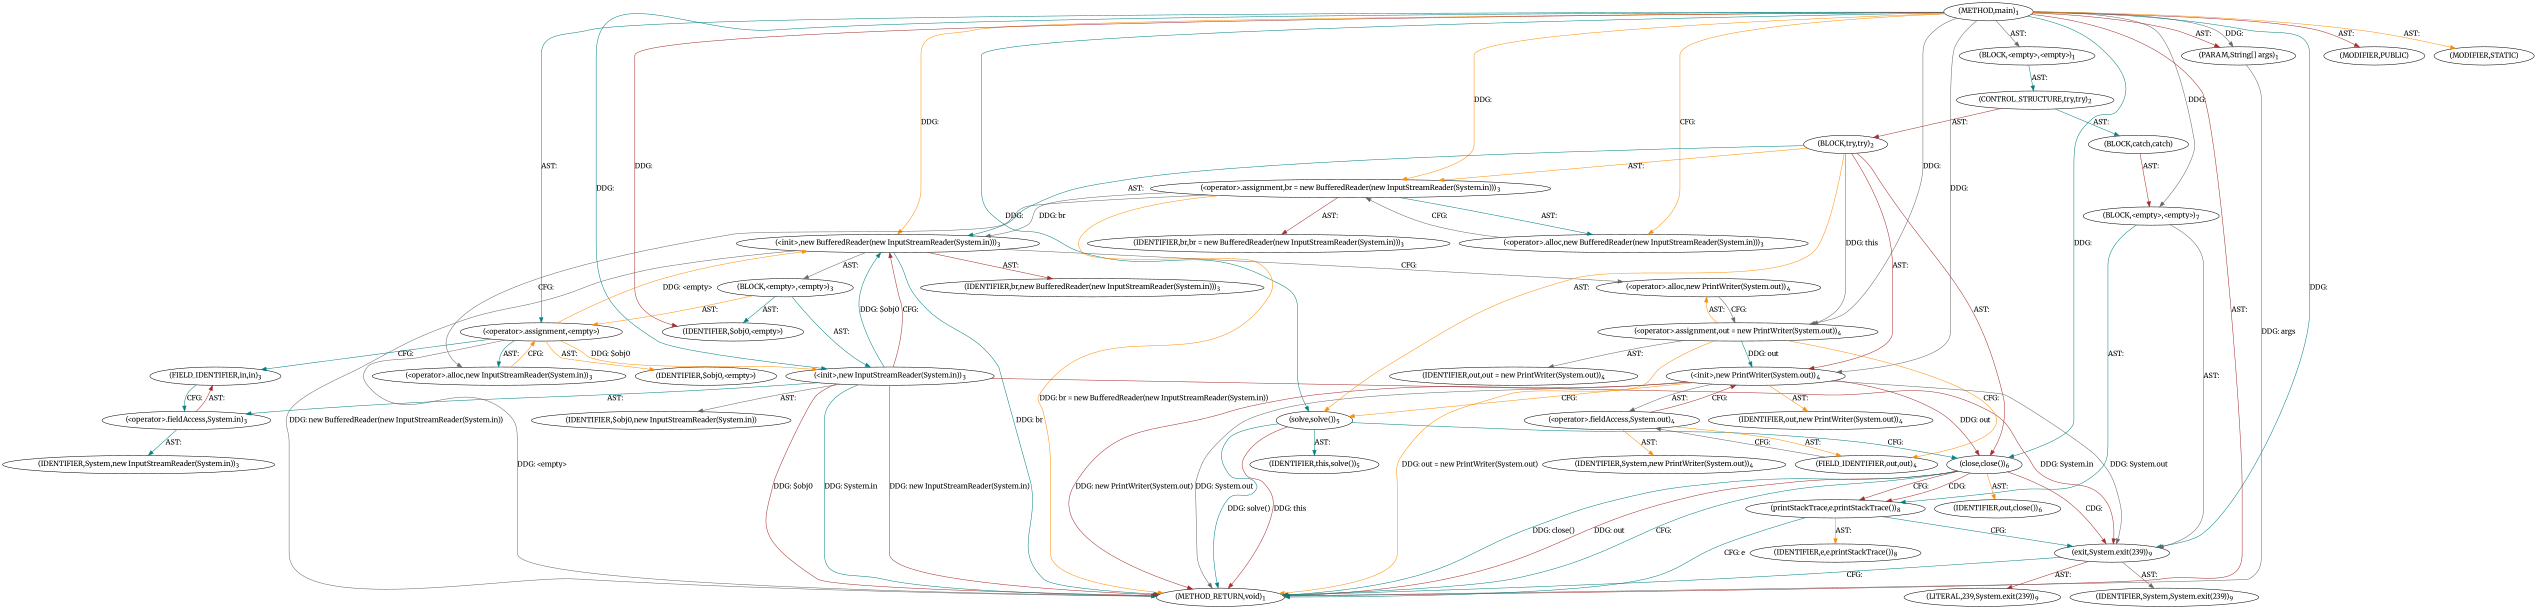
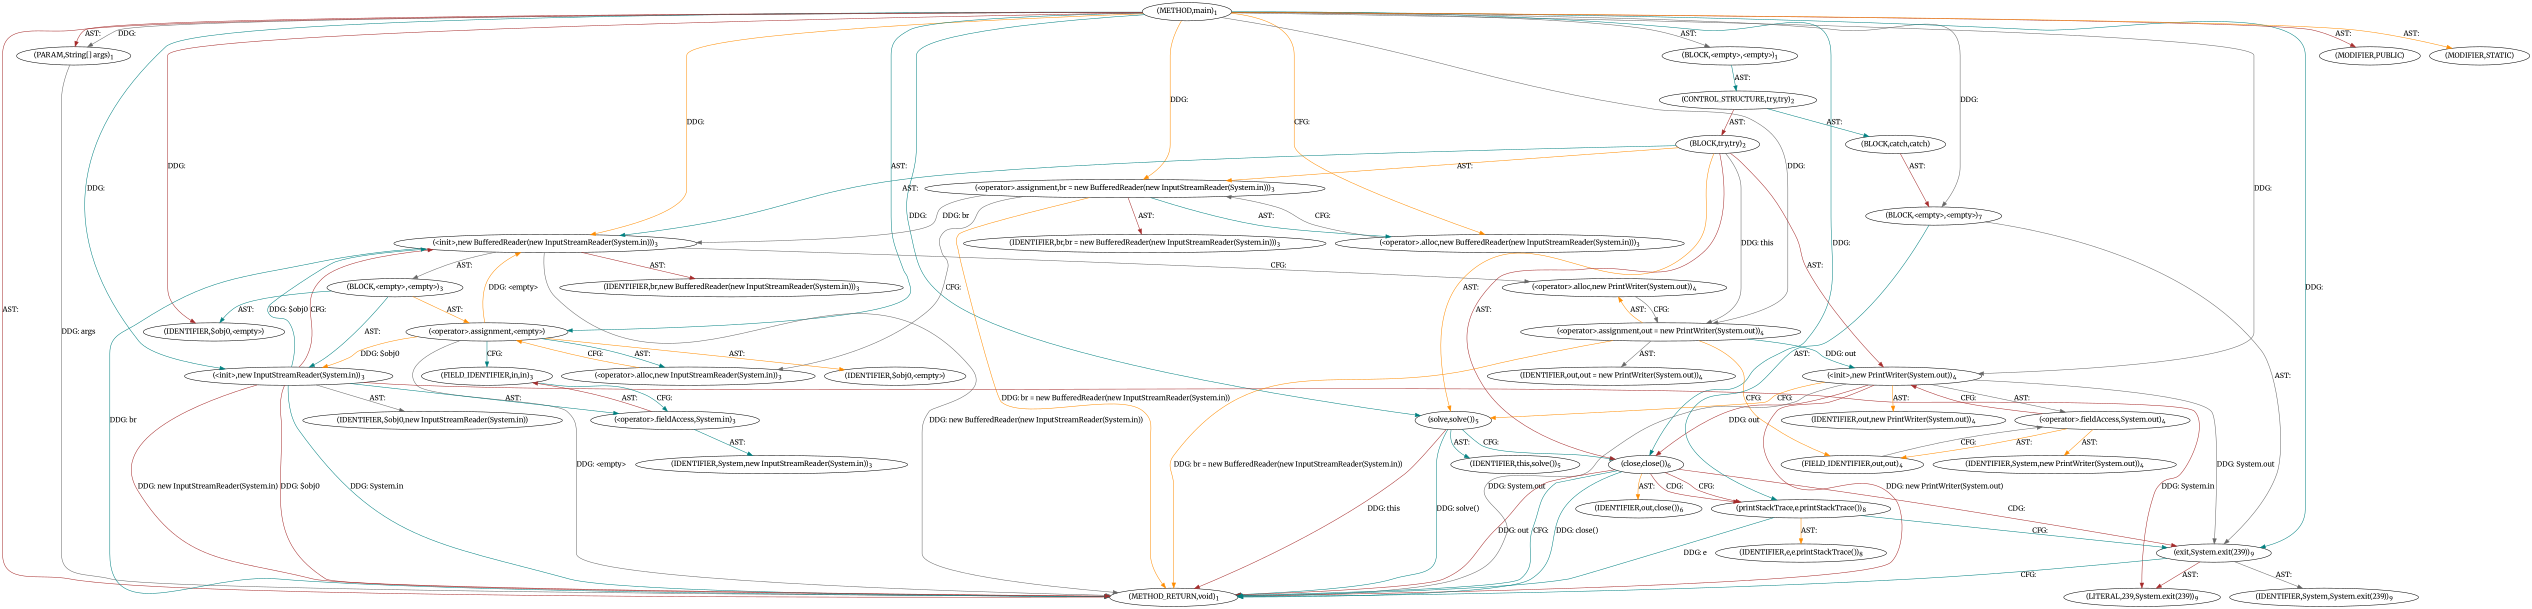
(1649, 391) -> (1376, 389)
(1470, 465) -> (1288, 465)
(1735, 553) -> (1695, 553)
